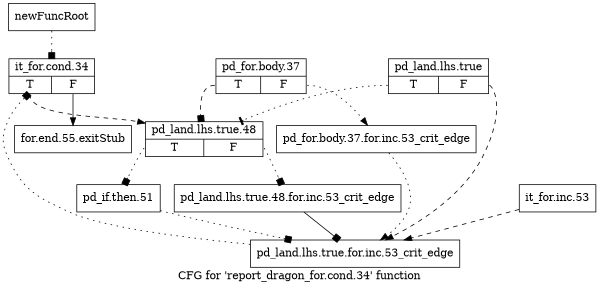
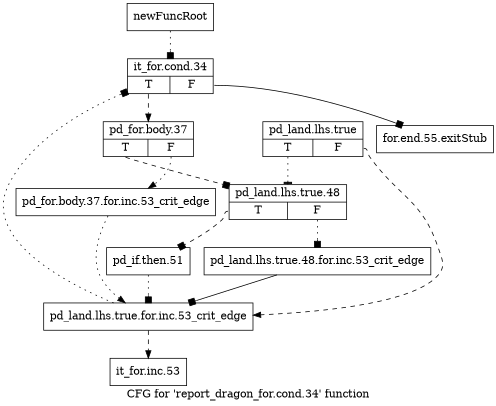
(73, 106) -> (306, 97)
(80, 115) -> (148, 104)
(135, 163) -> (209, 230)
(465, 224) -> (148, 341)
